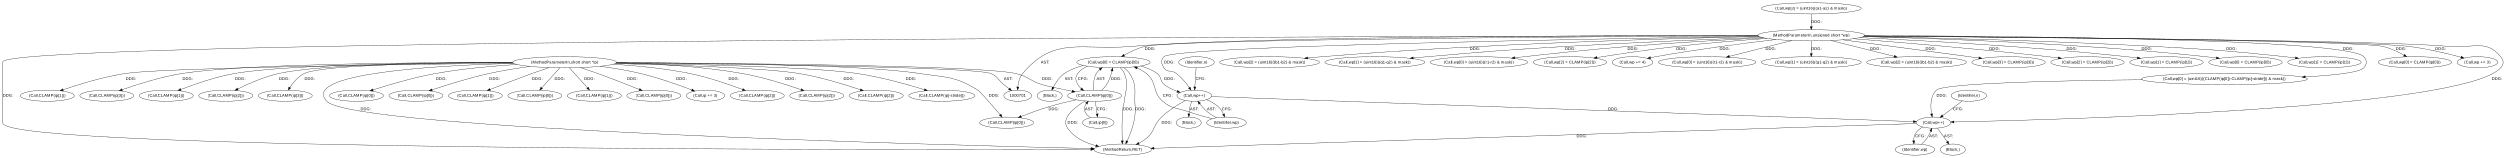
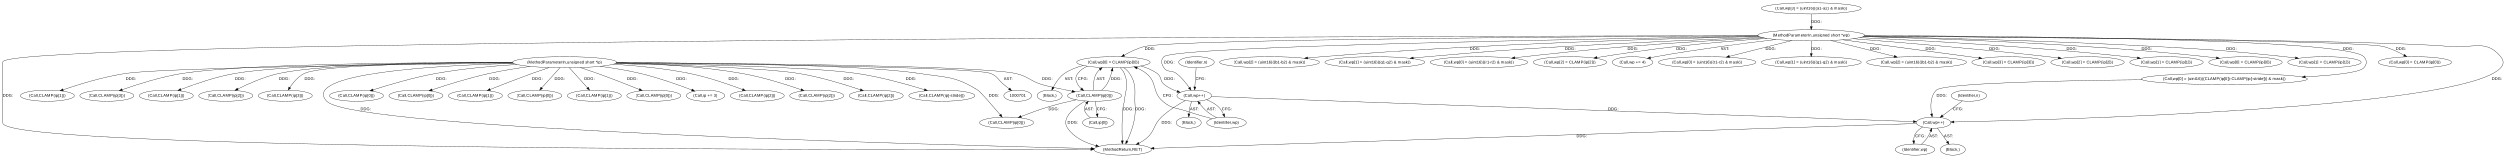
(1379, 38) -> none
(1726, 49) -> (1726, 49)
(565, 62) -> (565, 62)
(2477, 62) -> none
